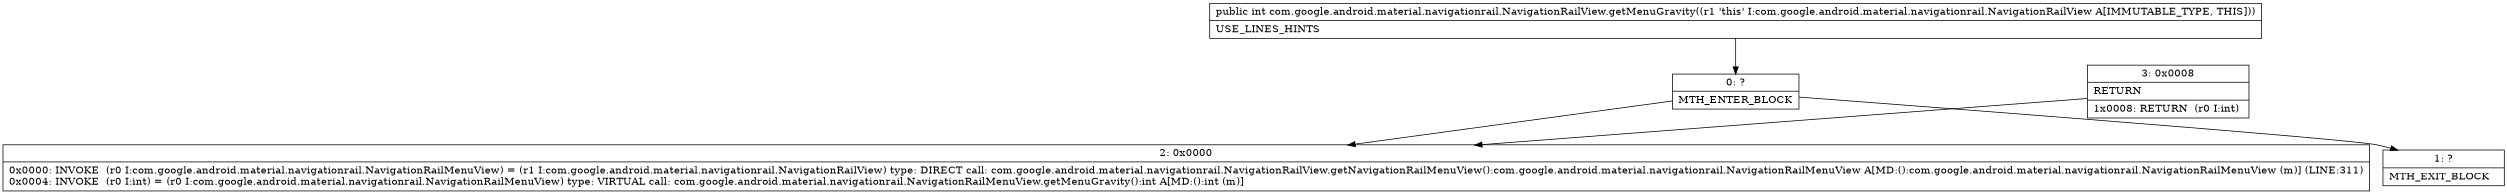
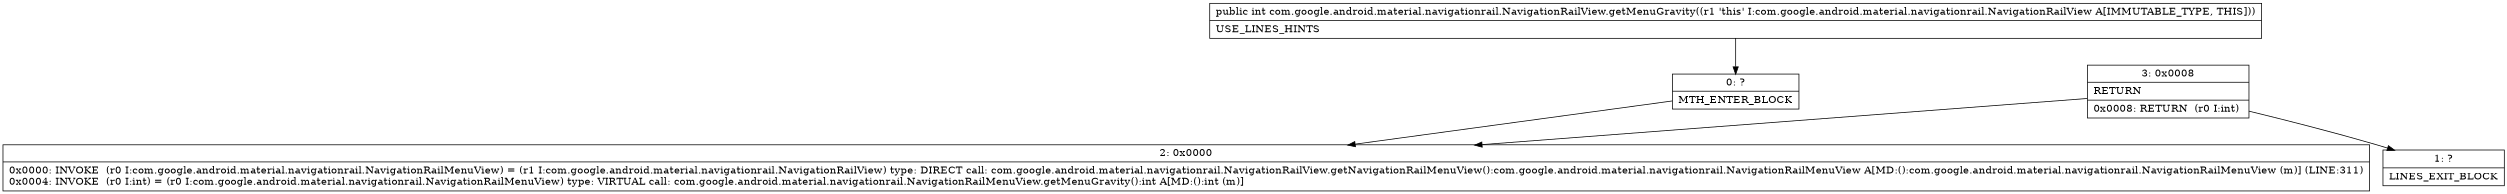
(2168, 109) -> (2168, 109)
(2095, 120) -> (2319, 129)
(2440, 176) -> (2444, 176)
